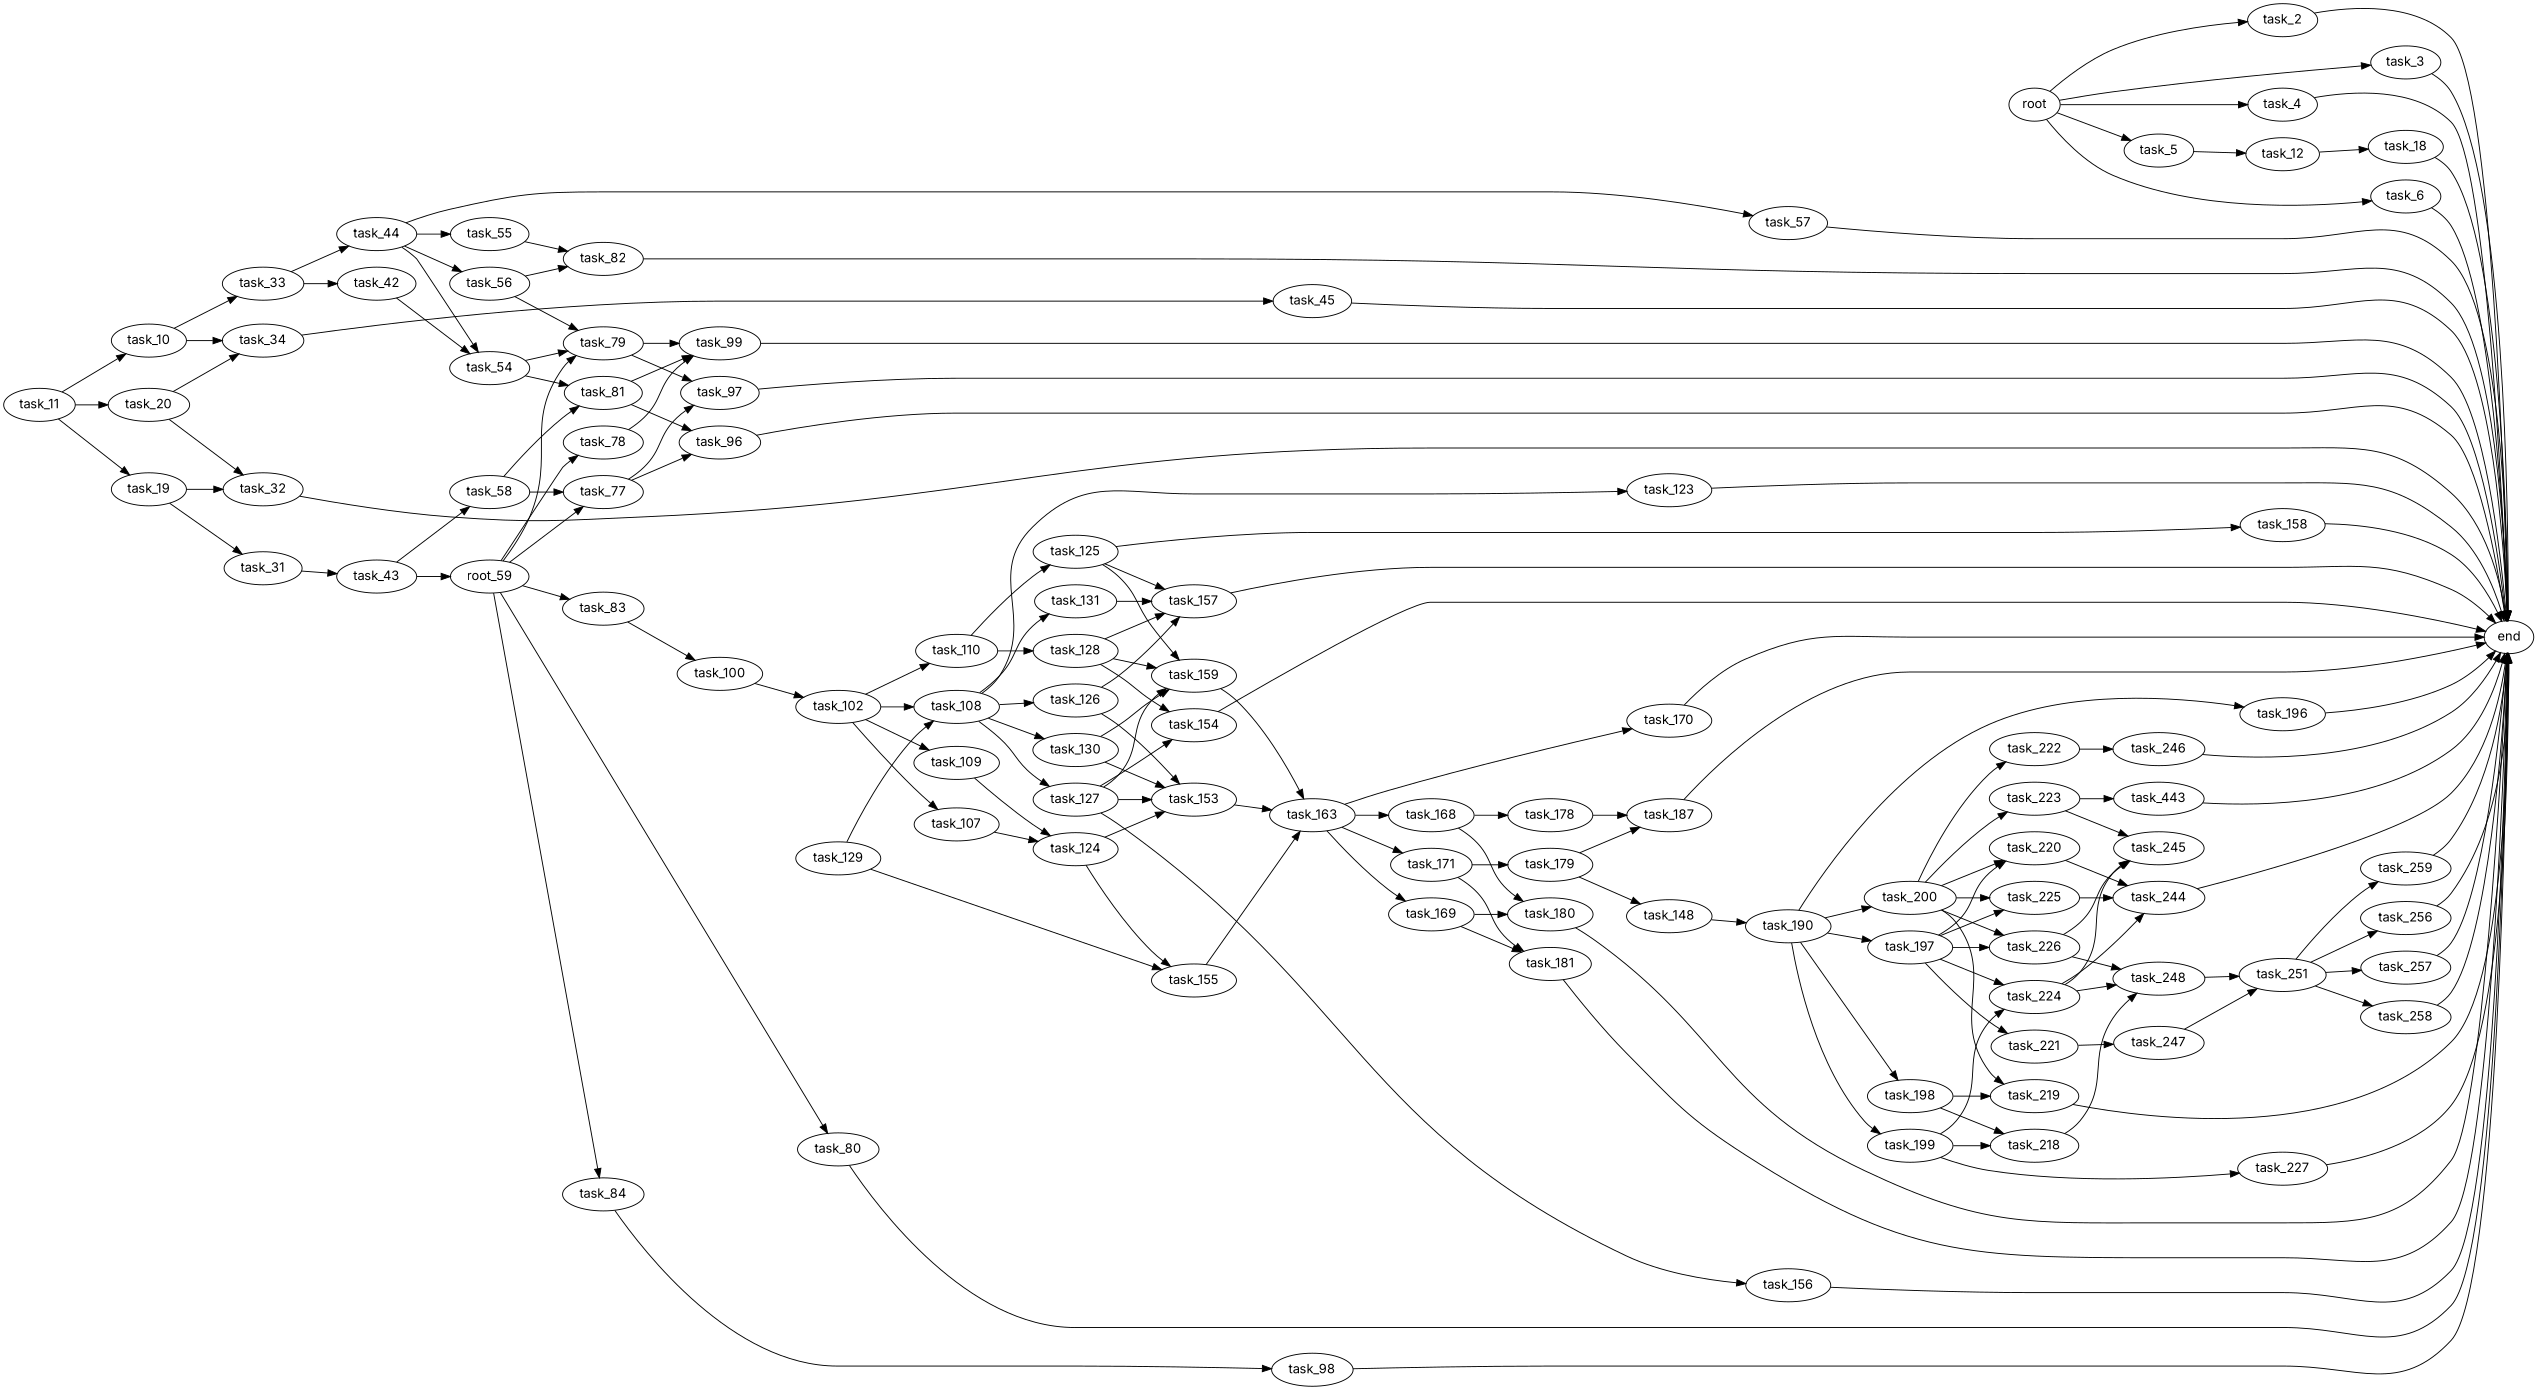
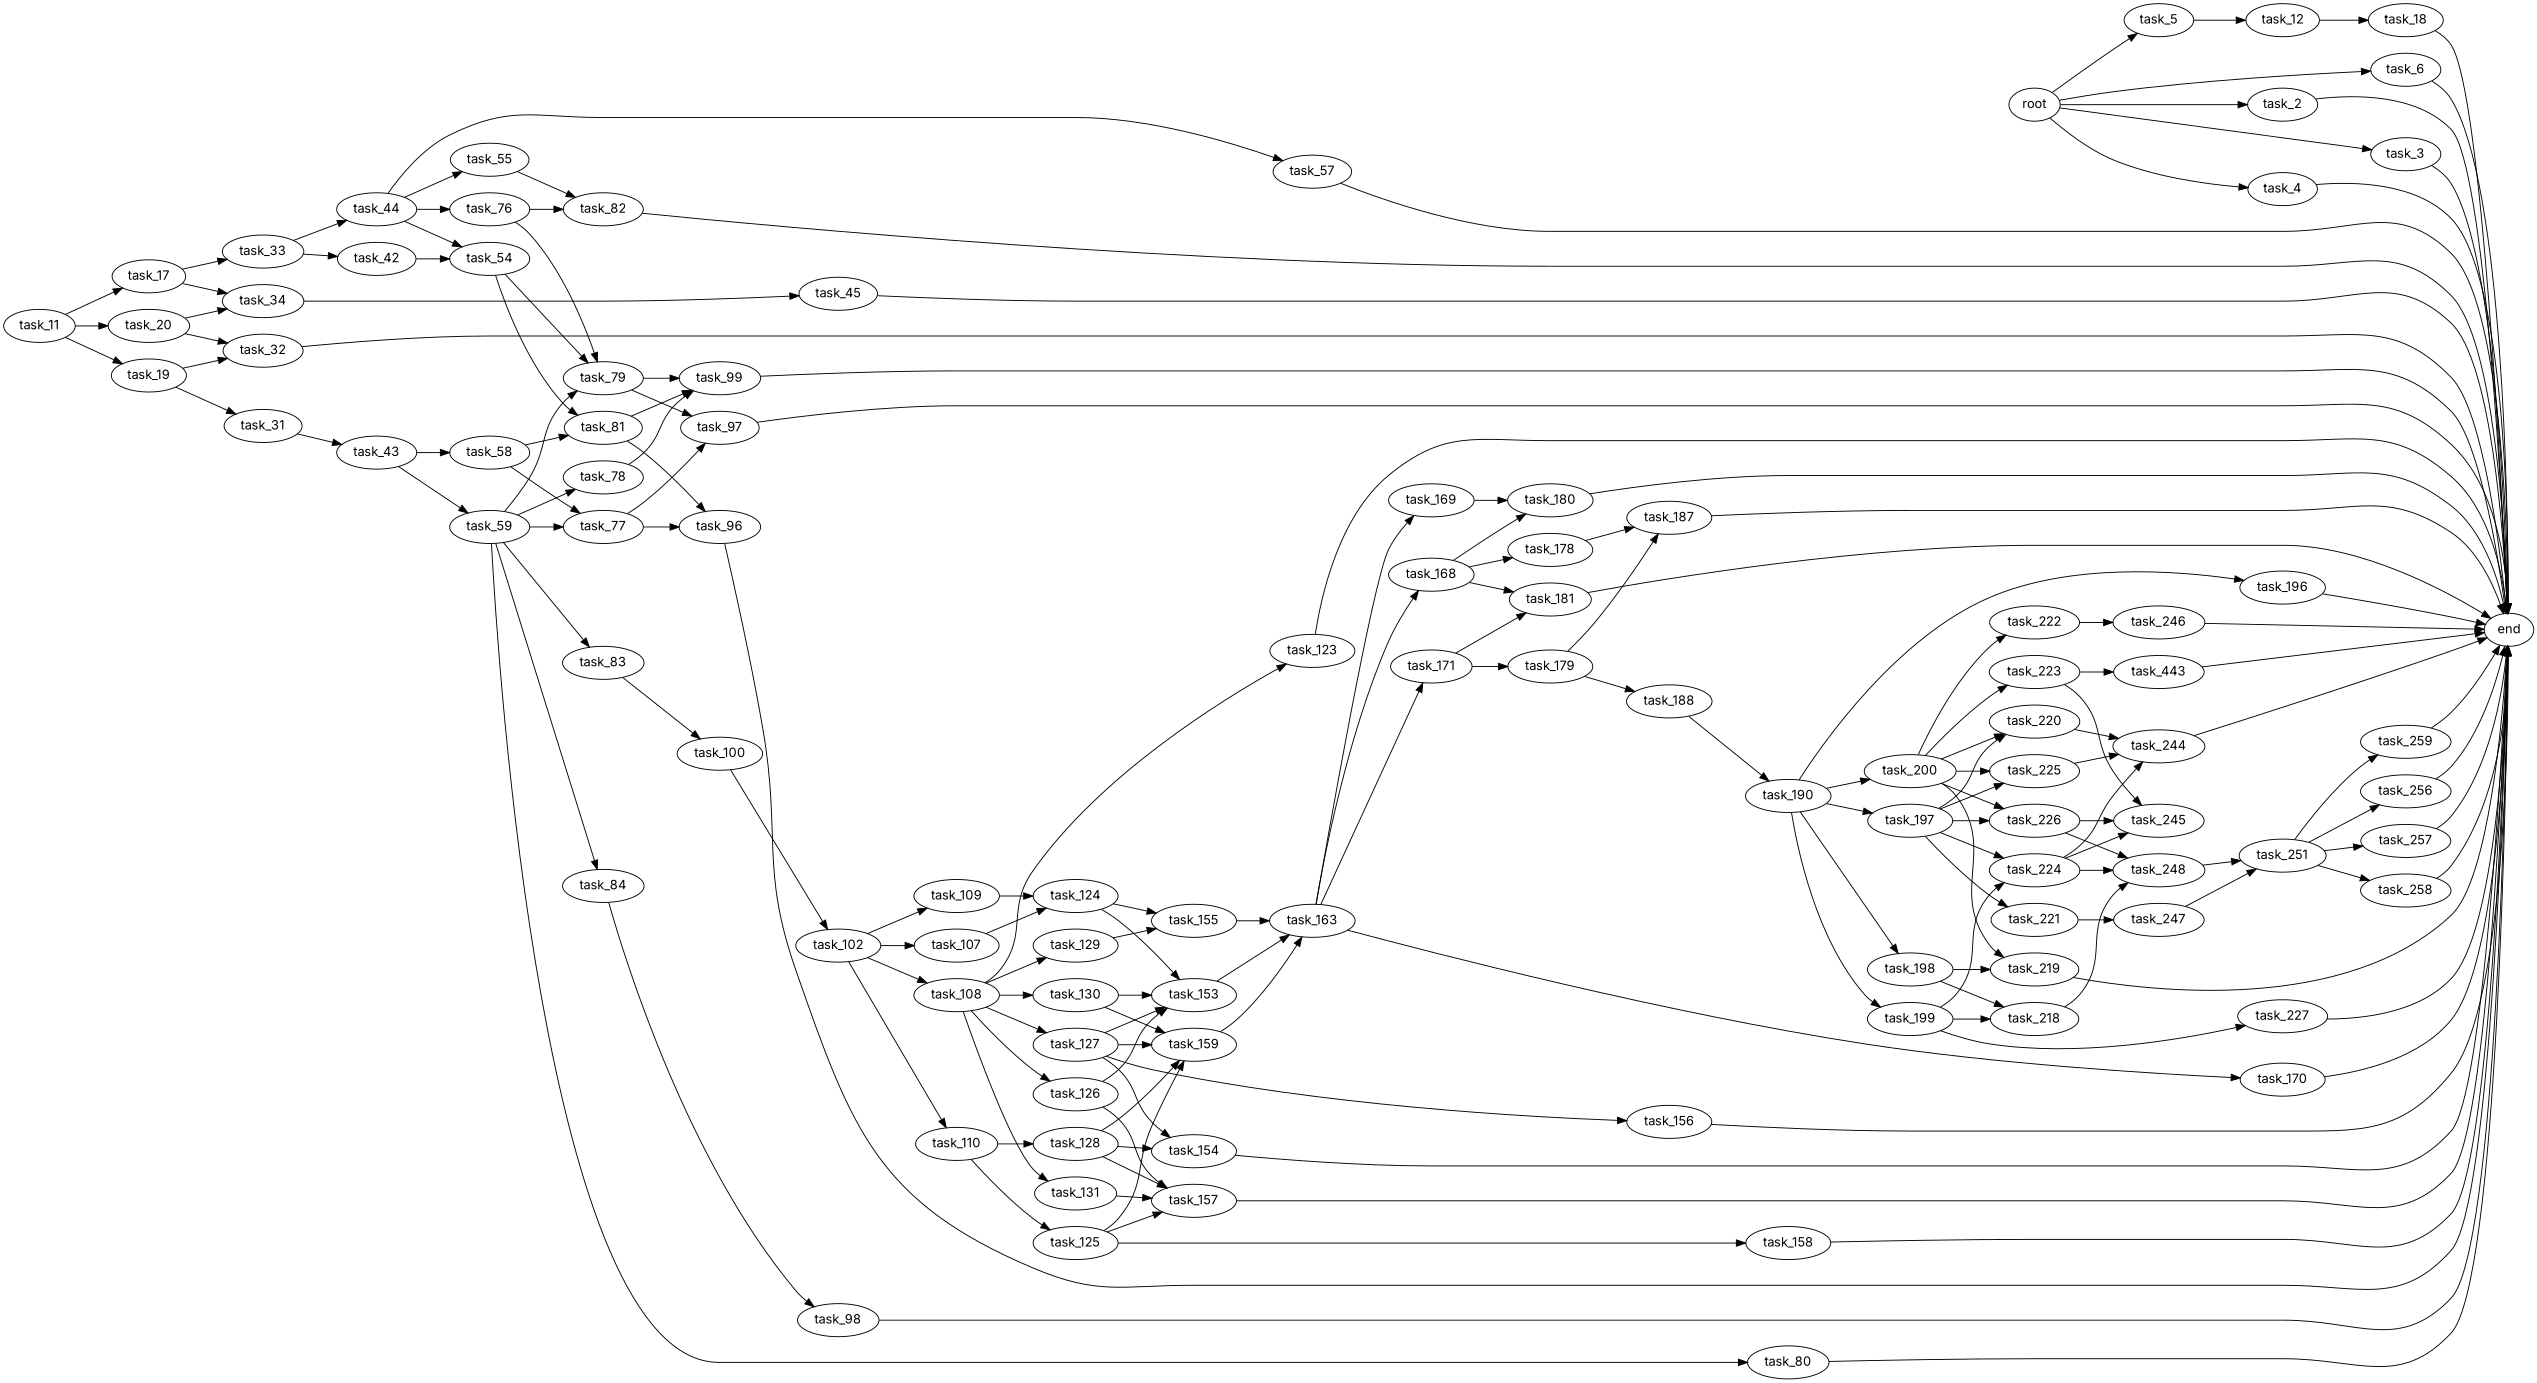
(490, 284) -> (490, 209)
(149, 341) -> (149, 276)
(490, 577) -> (490, 527)
(881, 781) -> (1012, 972)
(1669, 916) -> (1669, 701)
(1487, 938) -> (1487, 586)
